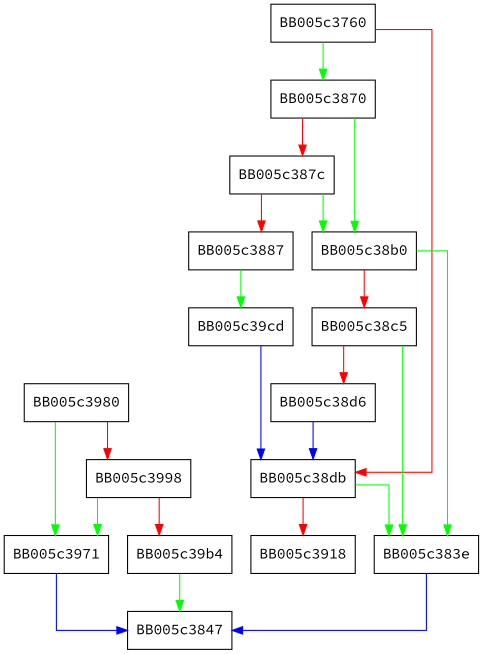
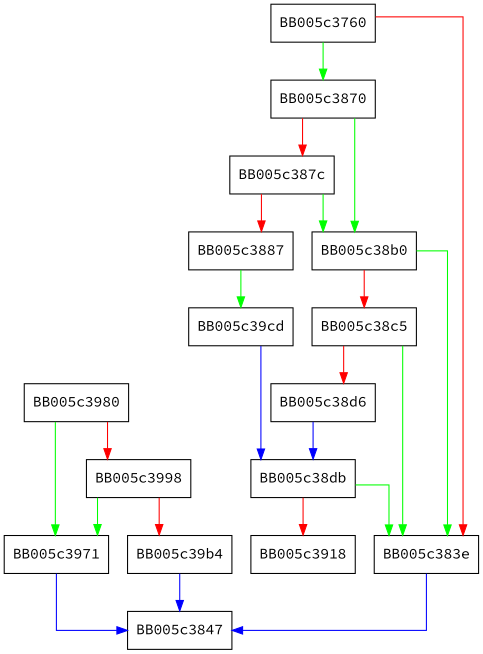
(432, 241) -> (463, 227)
(180, 587) -> (180, 587)
